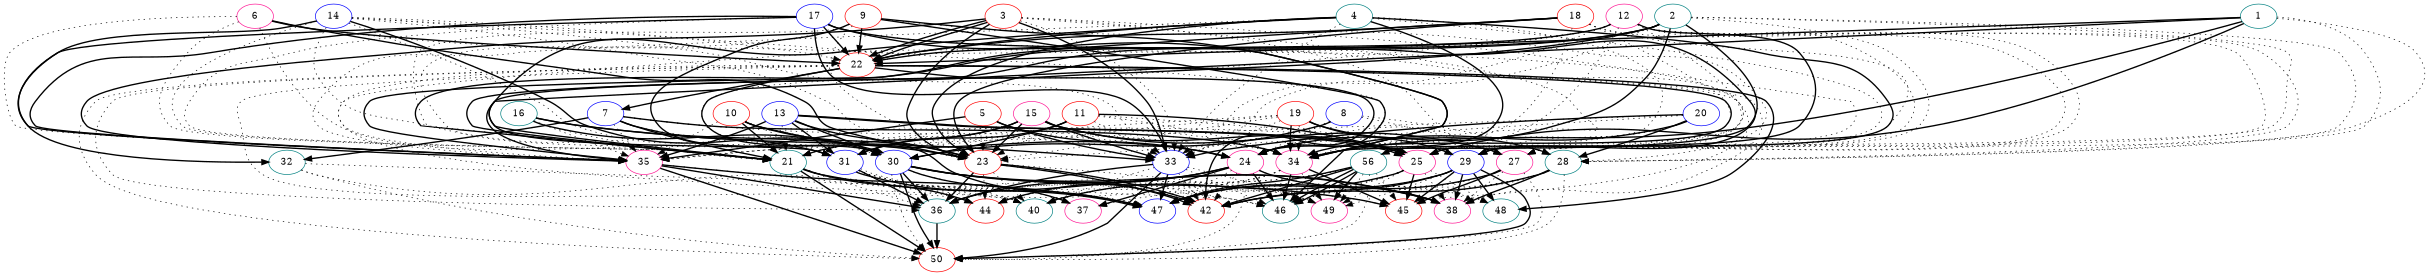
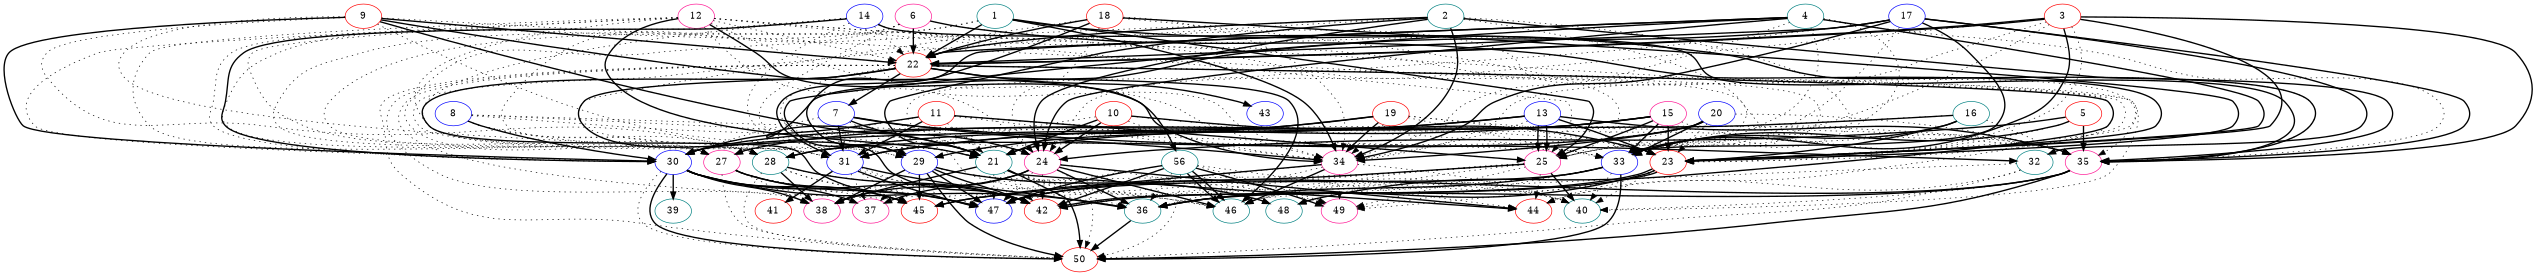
none -> (1265, 114)
none -> (673, 211)
none -> (773, 211)
